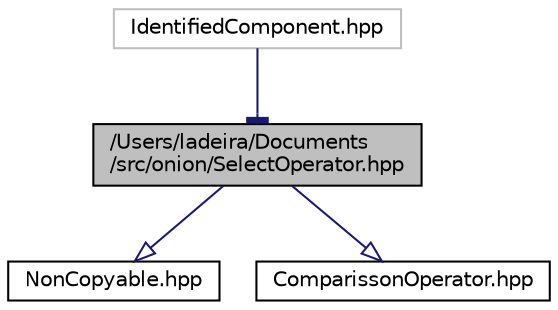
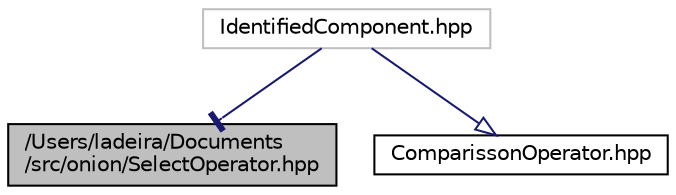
(329, 217) -> (425, 86)
(114, 281) -> none
